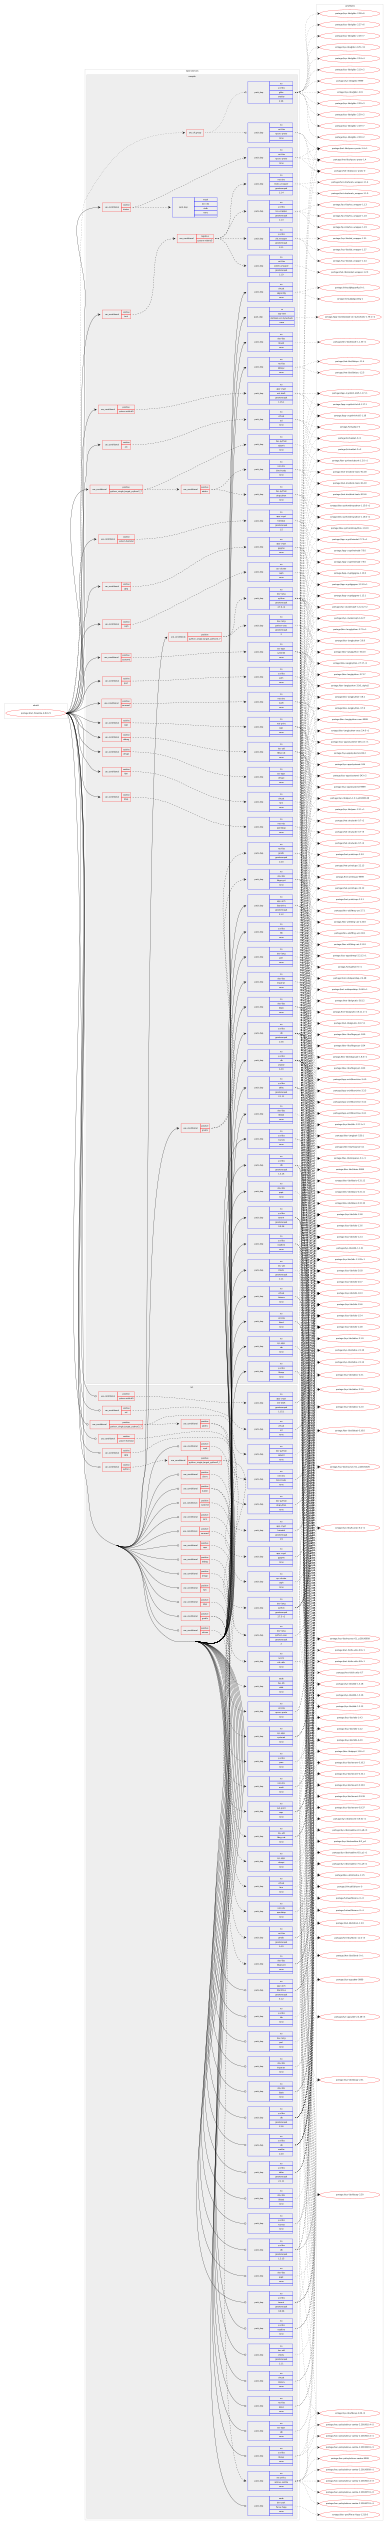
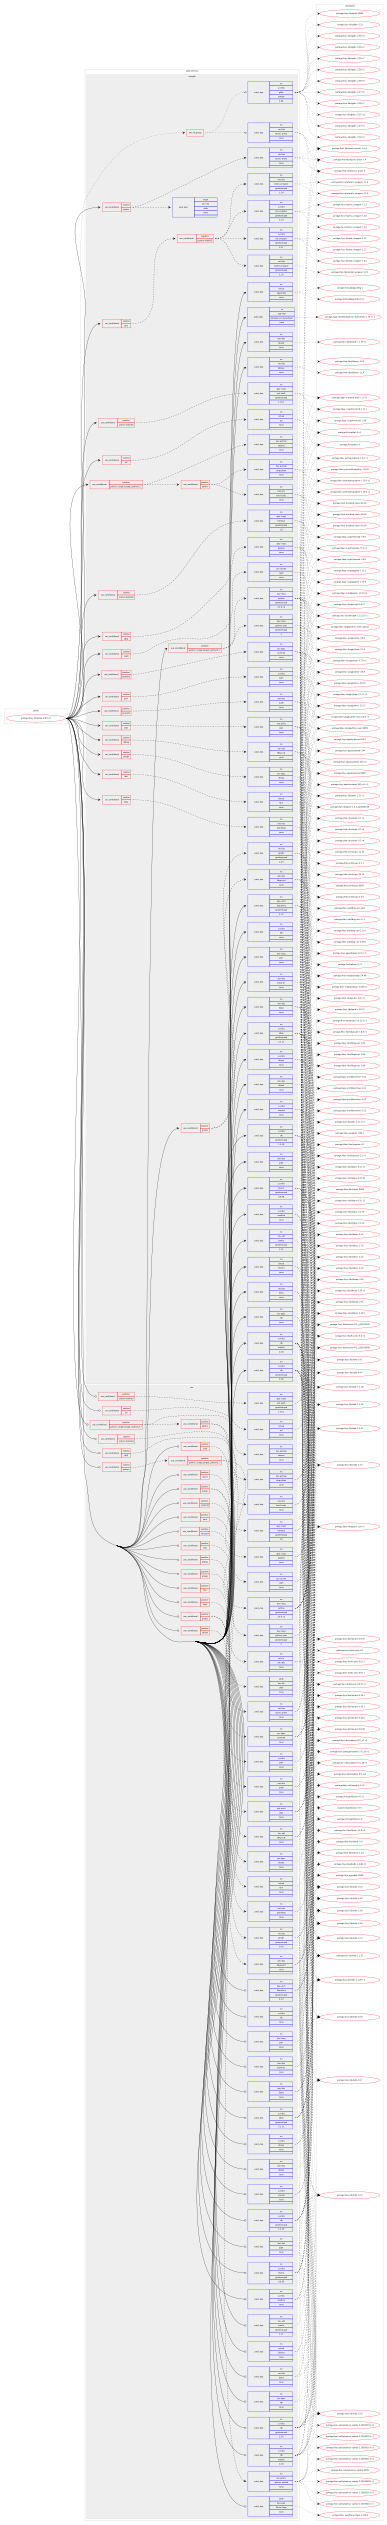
(350, 450) -> none
(350, 1864) -> (350, 1752)
(350, 1910) -> (350, 1808)
(350, 2017) -> (350, 1864)
